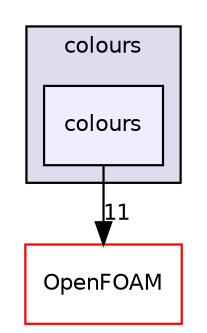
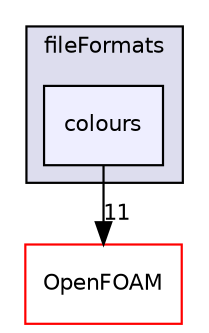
(104, 47) -> (105, 47)
